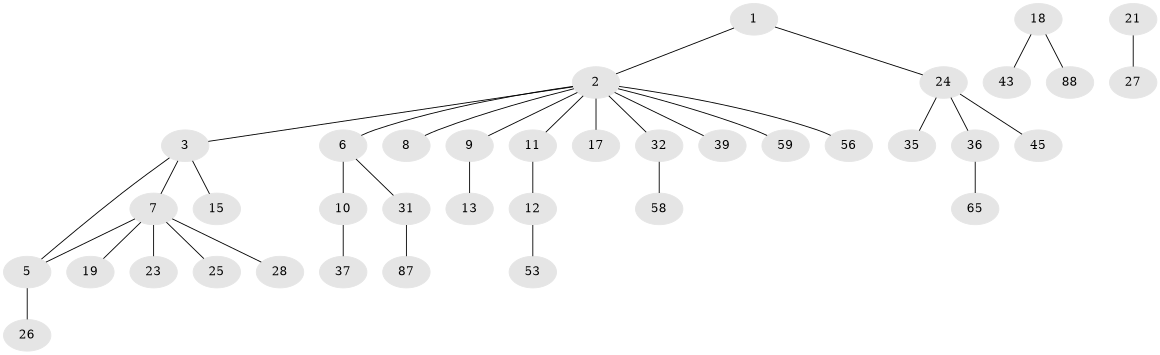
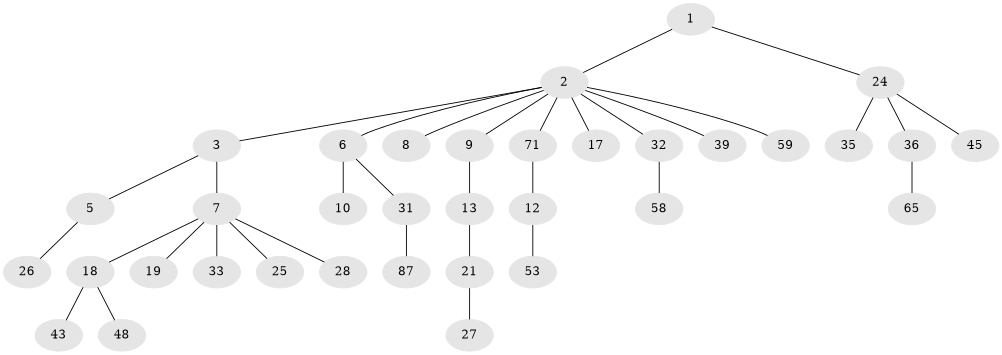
(1070, 83) -> (122, 335)
(533, 146) -> (533, 146)
(849, 146) -> none
(217, 209) -> none
(90, 240) -> (154, 240)
none -> (470, 241)
(154, 272) -> (217, 272)
(343, 272) -> none
